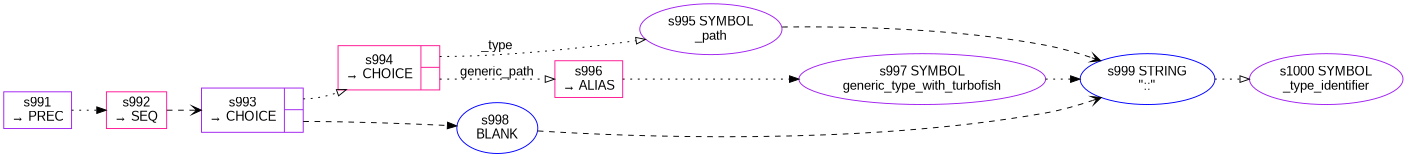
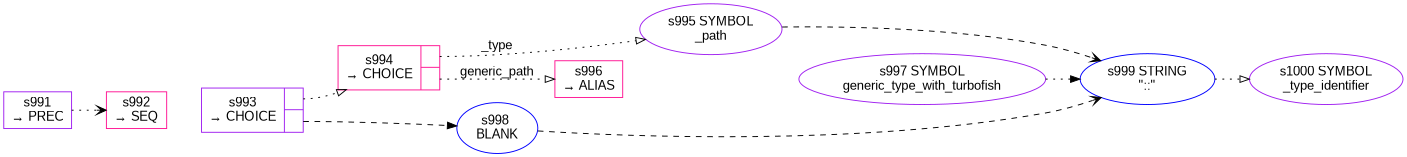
(706, 79) -> none
(84, 110) -> (84, 110)
(179, 110) -> none
